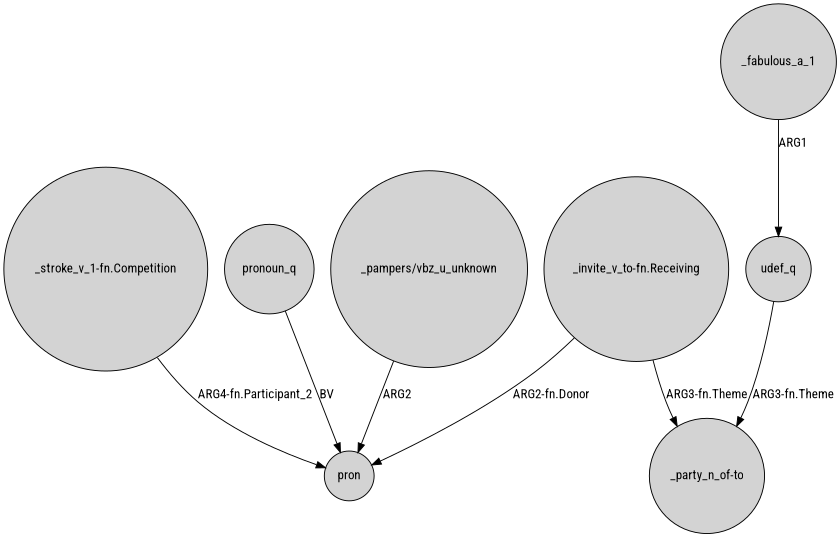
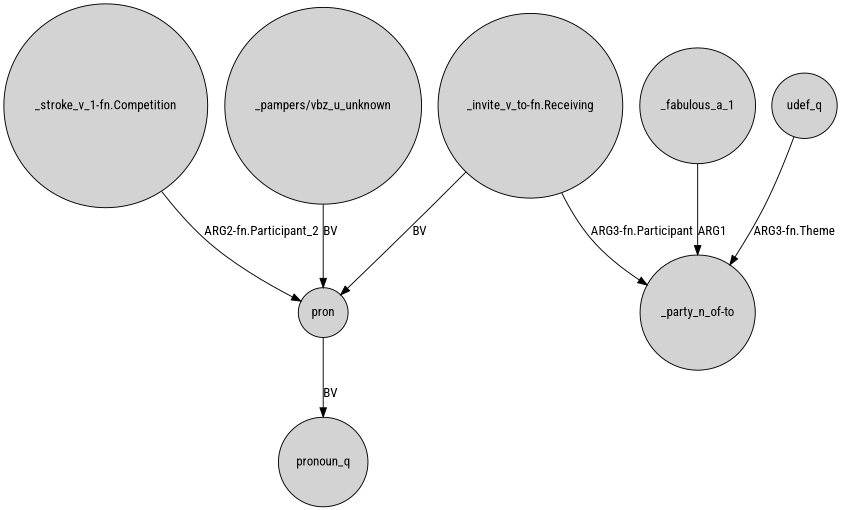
(778, 173) -> (698, 205)
(311, 377) -> (323, 373)
(255, 395) -> (262, 232)
(397, 395) -> (331, 232)
(551, 395) -> (420, 232)
(707, 395) -> (642, 232)
